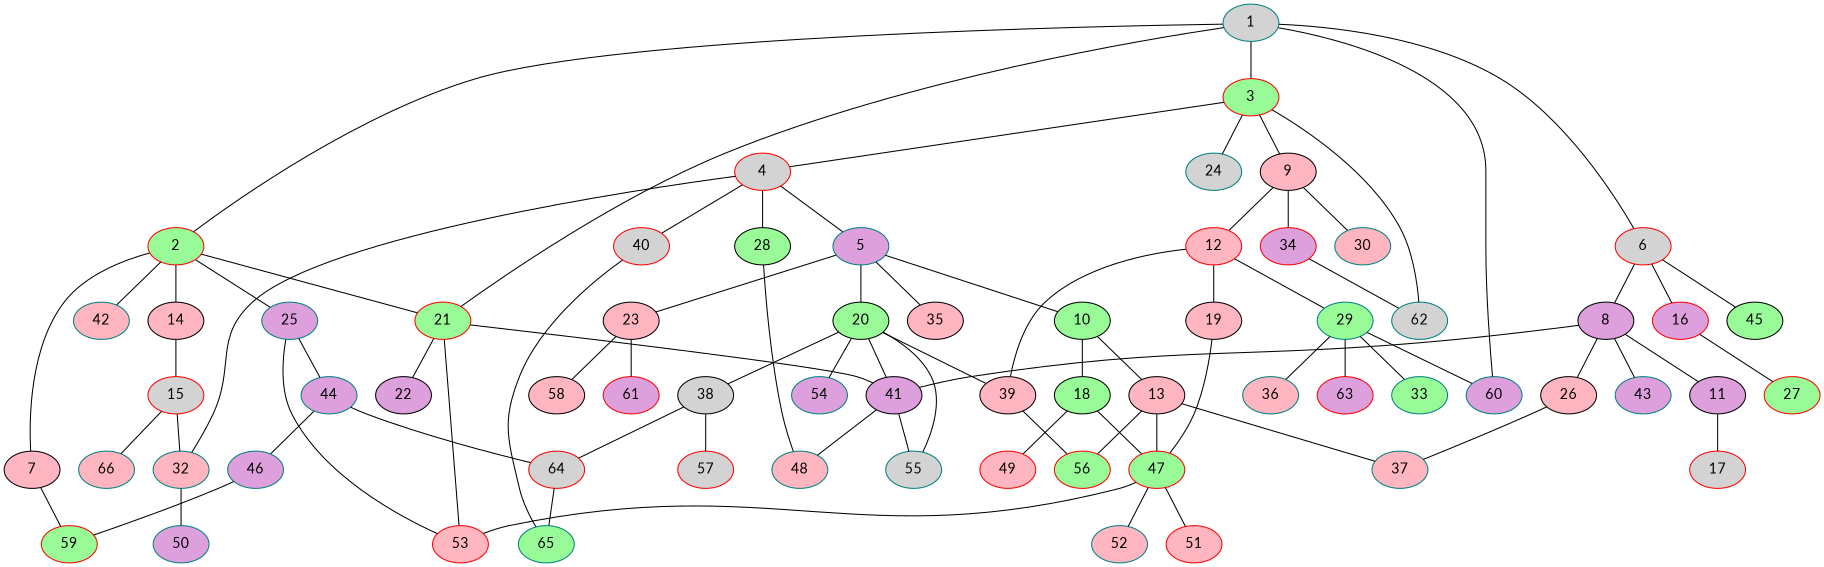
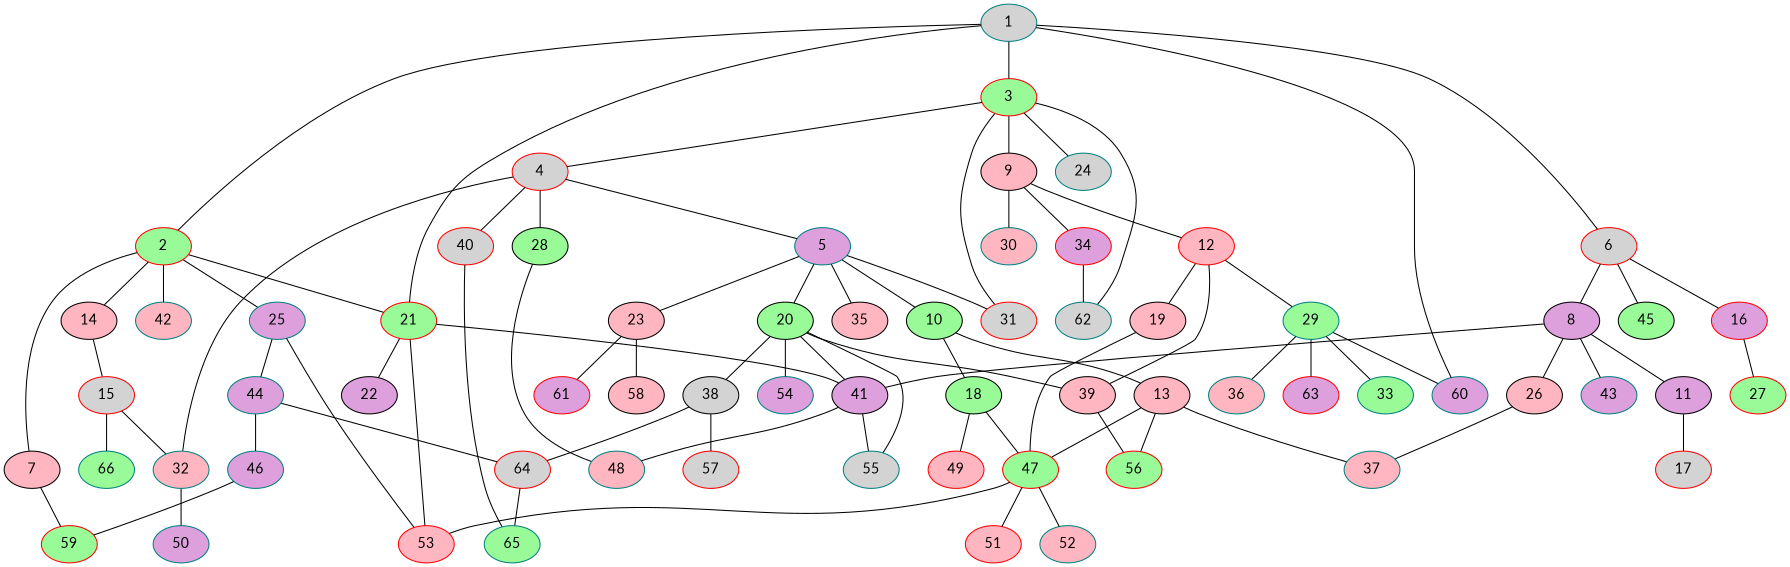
none -> (1009, 321)
(107, 470) -> (107, 470)
